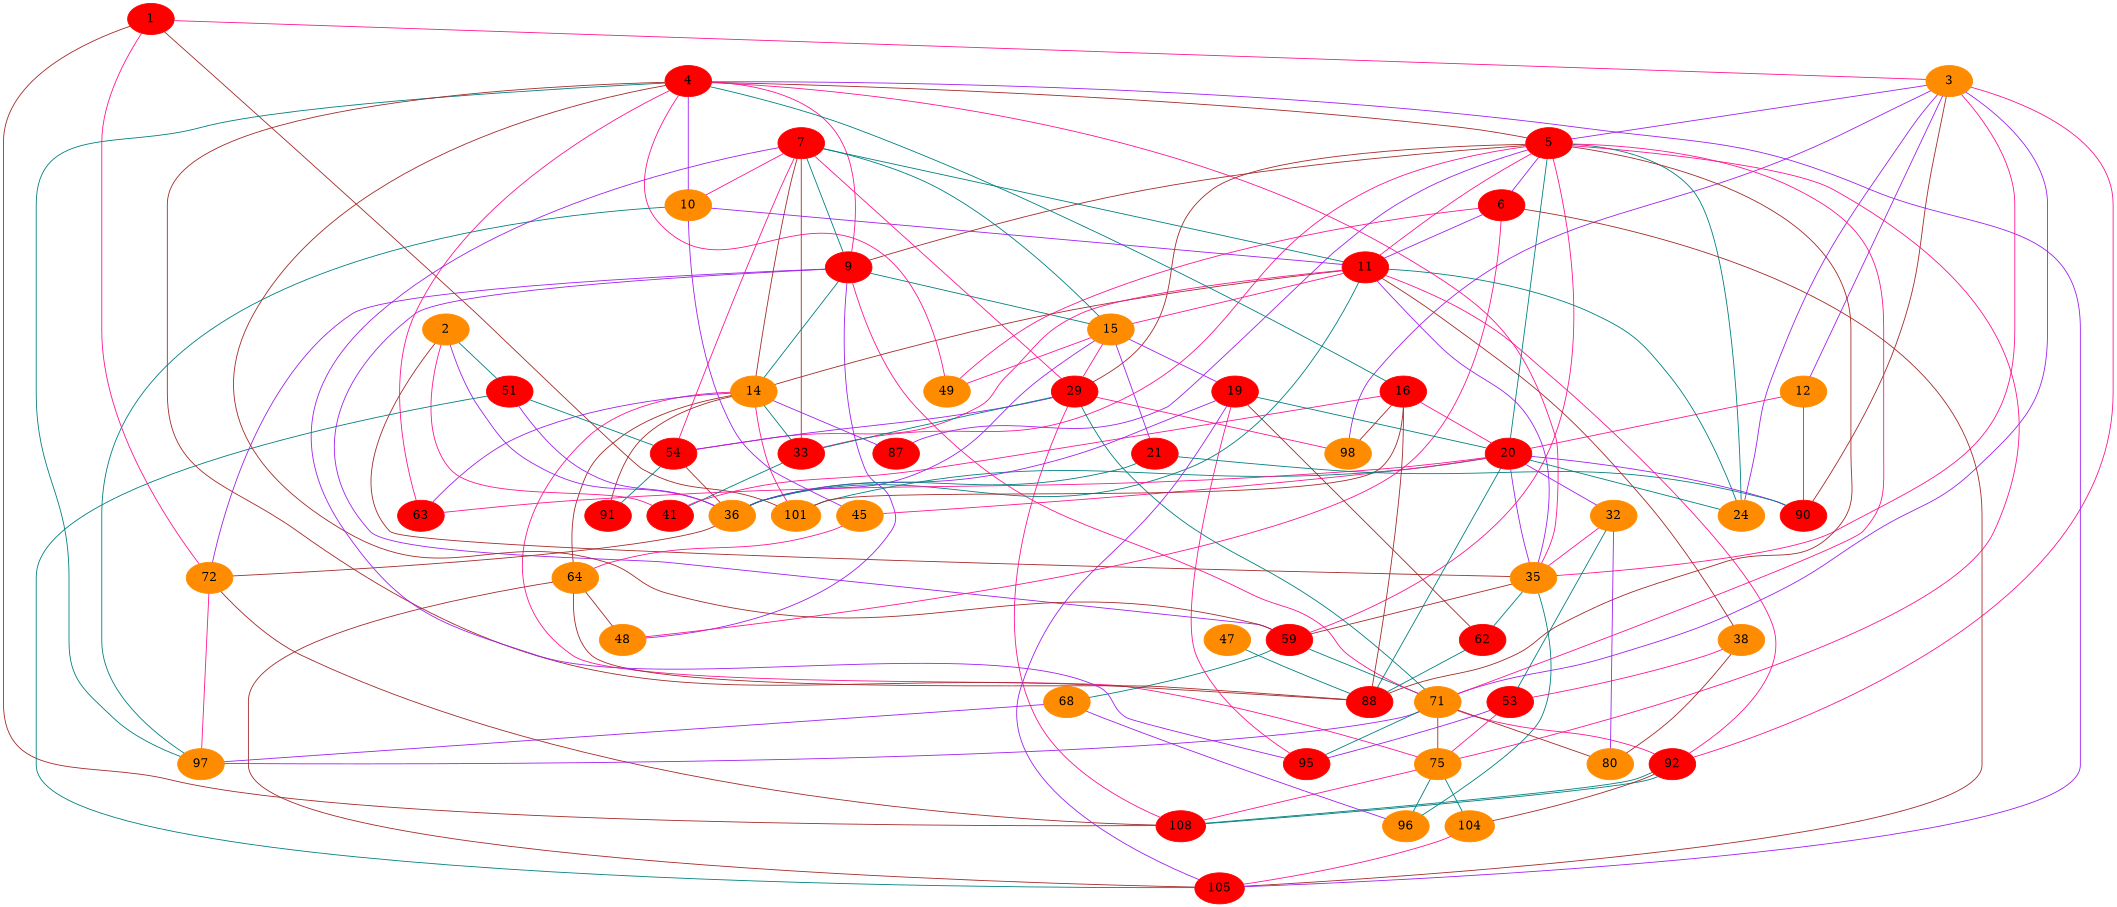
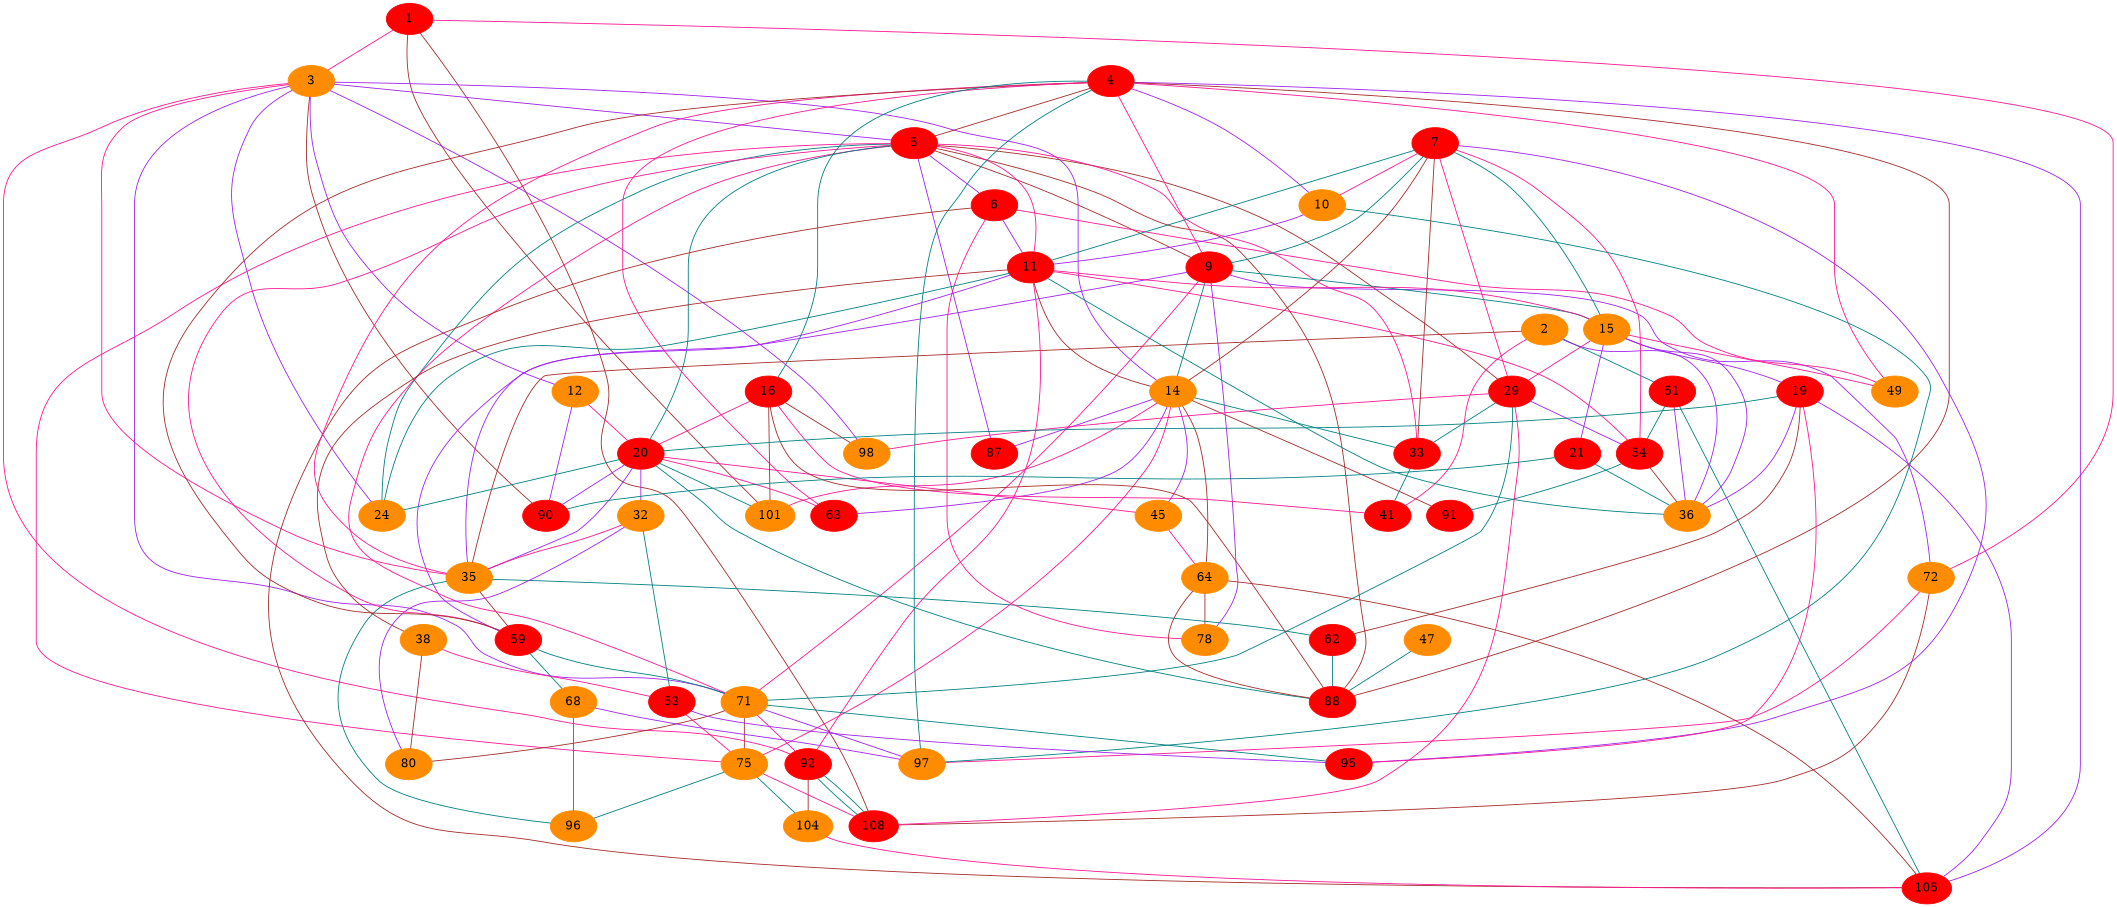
none -> (852, 111)
(714, 384) -> (1187, 456)
(439, 563) -> none
(623, 640) -> (1205, 640)
